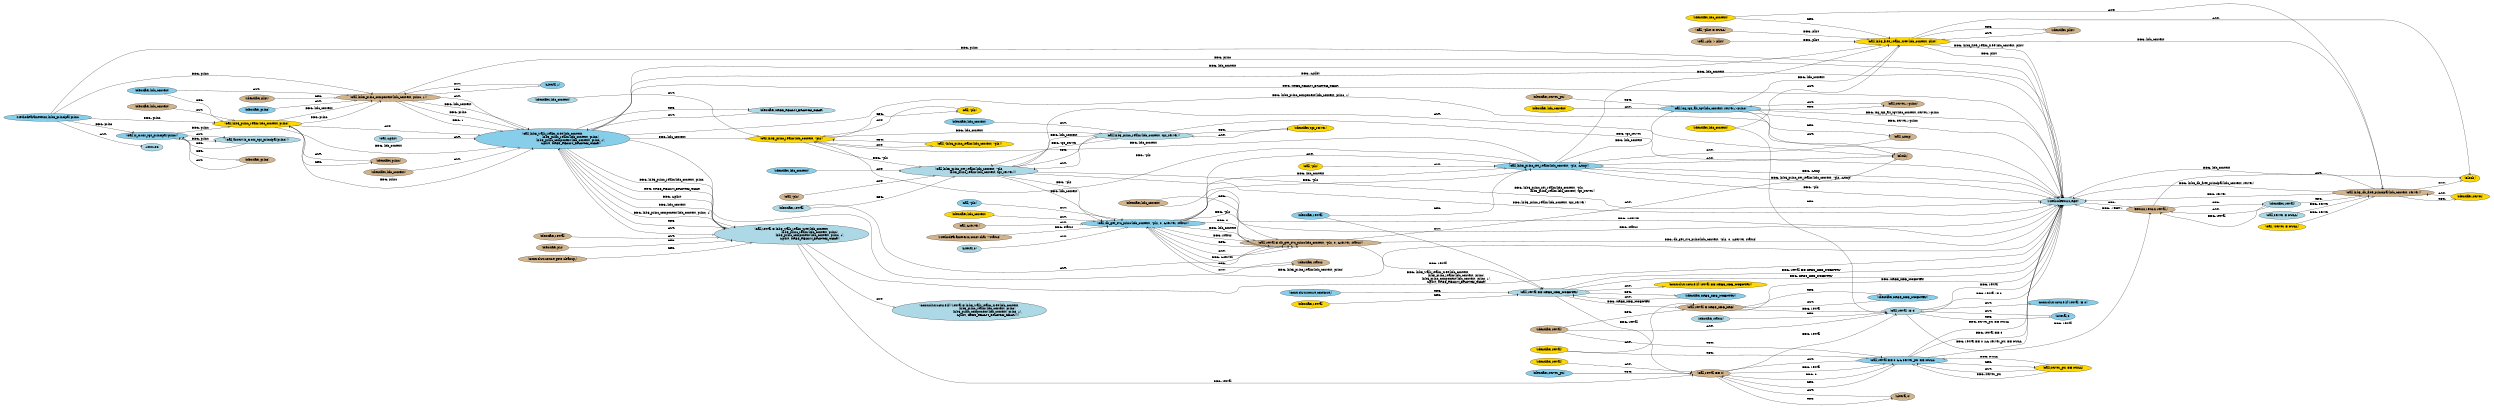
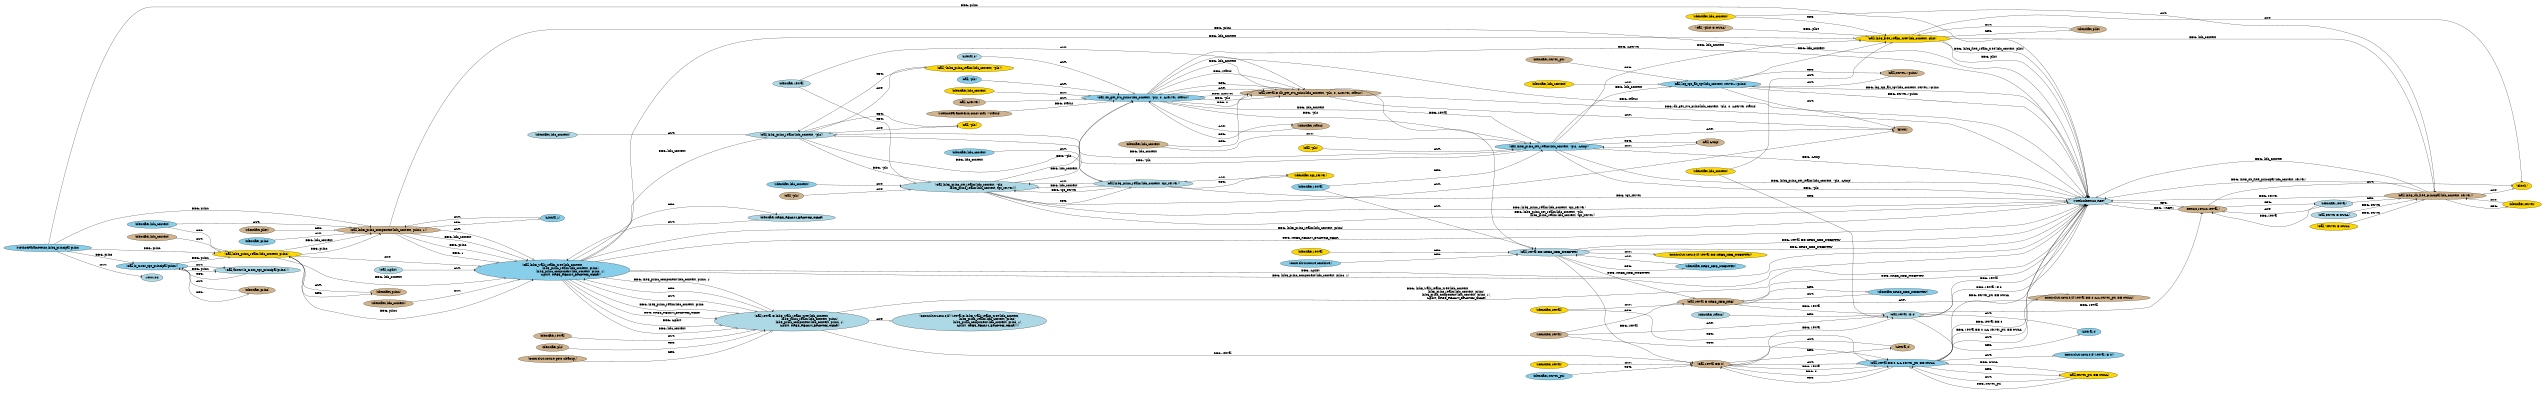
(1711, 42) -> none
(1818, 131) -> (1642, 143)
(792, 139) -> (792, 135)
none -> (2089, 298)
(1975, 307) -> (1995, 358)
